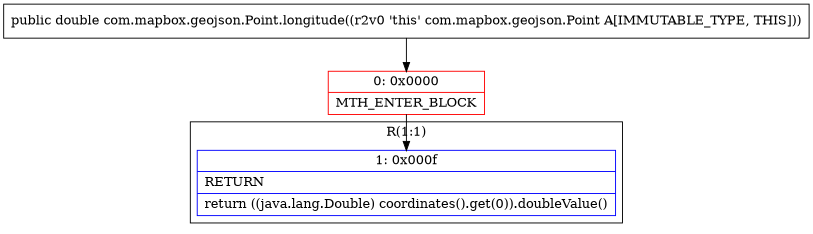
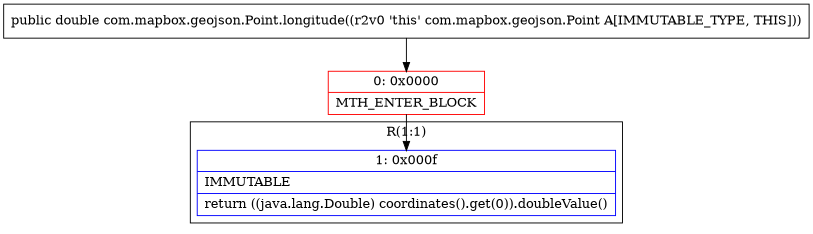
(234, 182) -> (248, 182)
